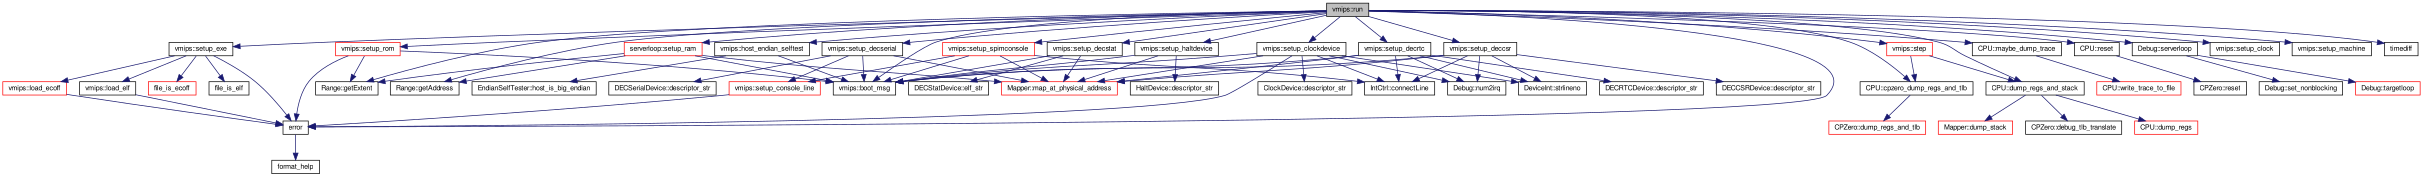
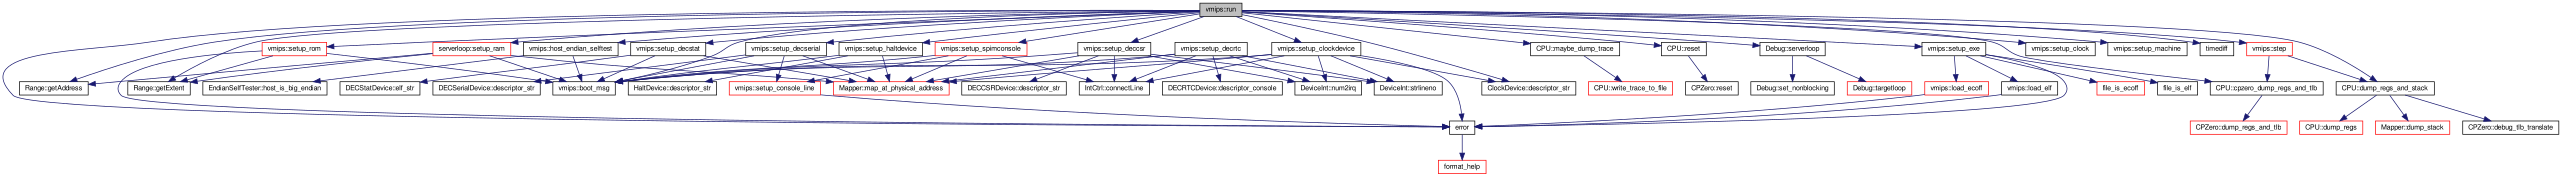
(1368, 27) -> (1373, 44)
(1477, 88) -> (1328, 88)
(1651, 88) -> (1222, 88)
(296, 167) -> (1462, 167)
